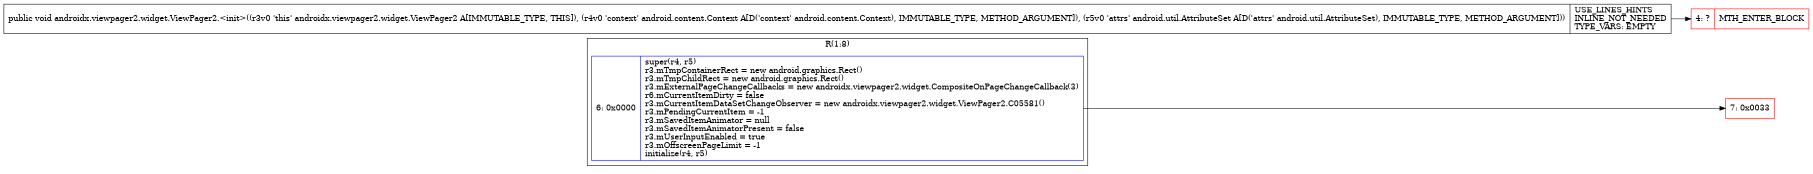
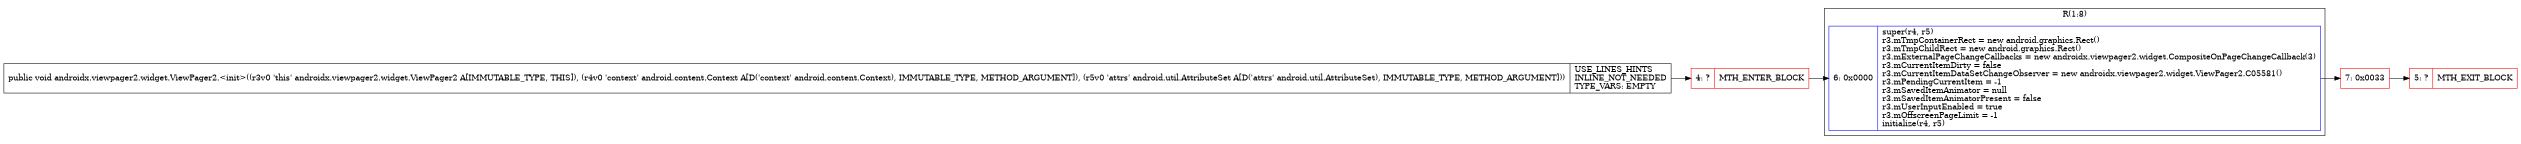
none -> (1816, 78)
none -> (2463, 78)
(705, 96) -> (1942, 66)
